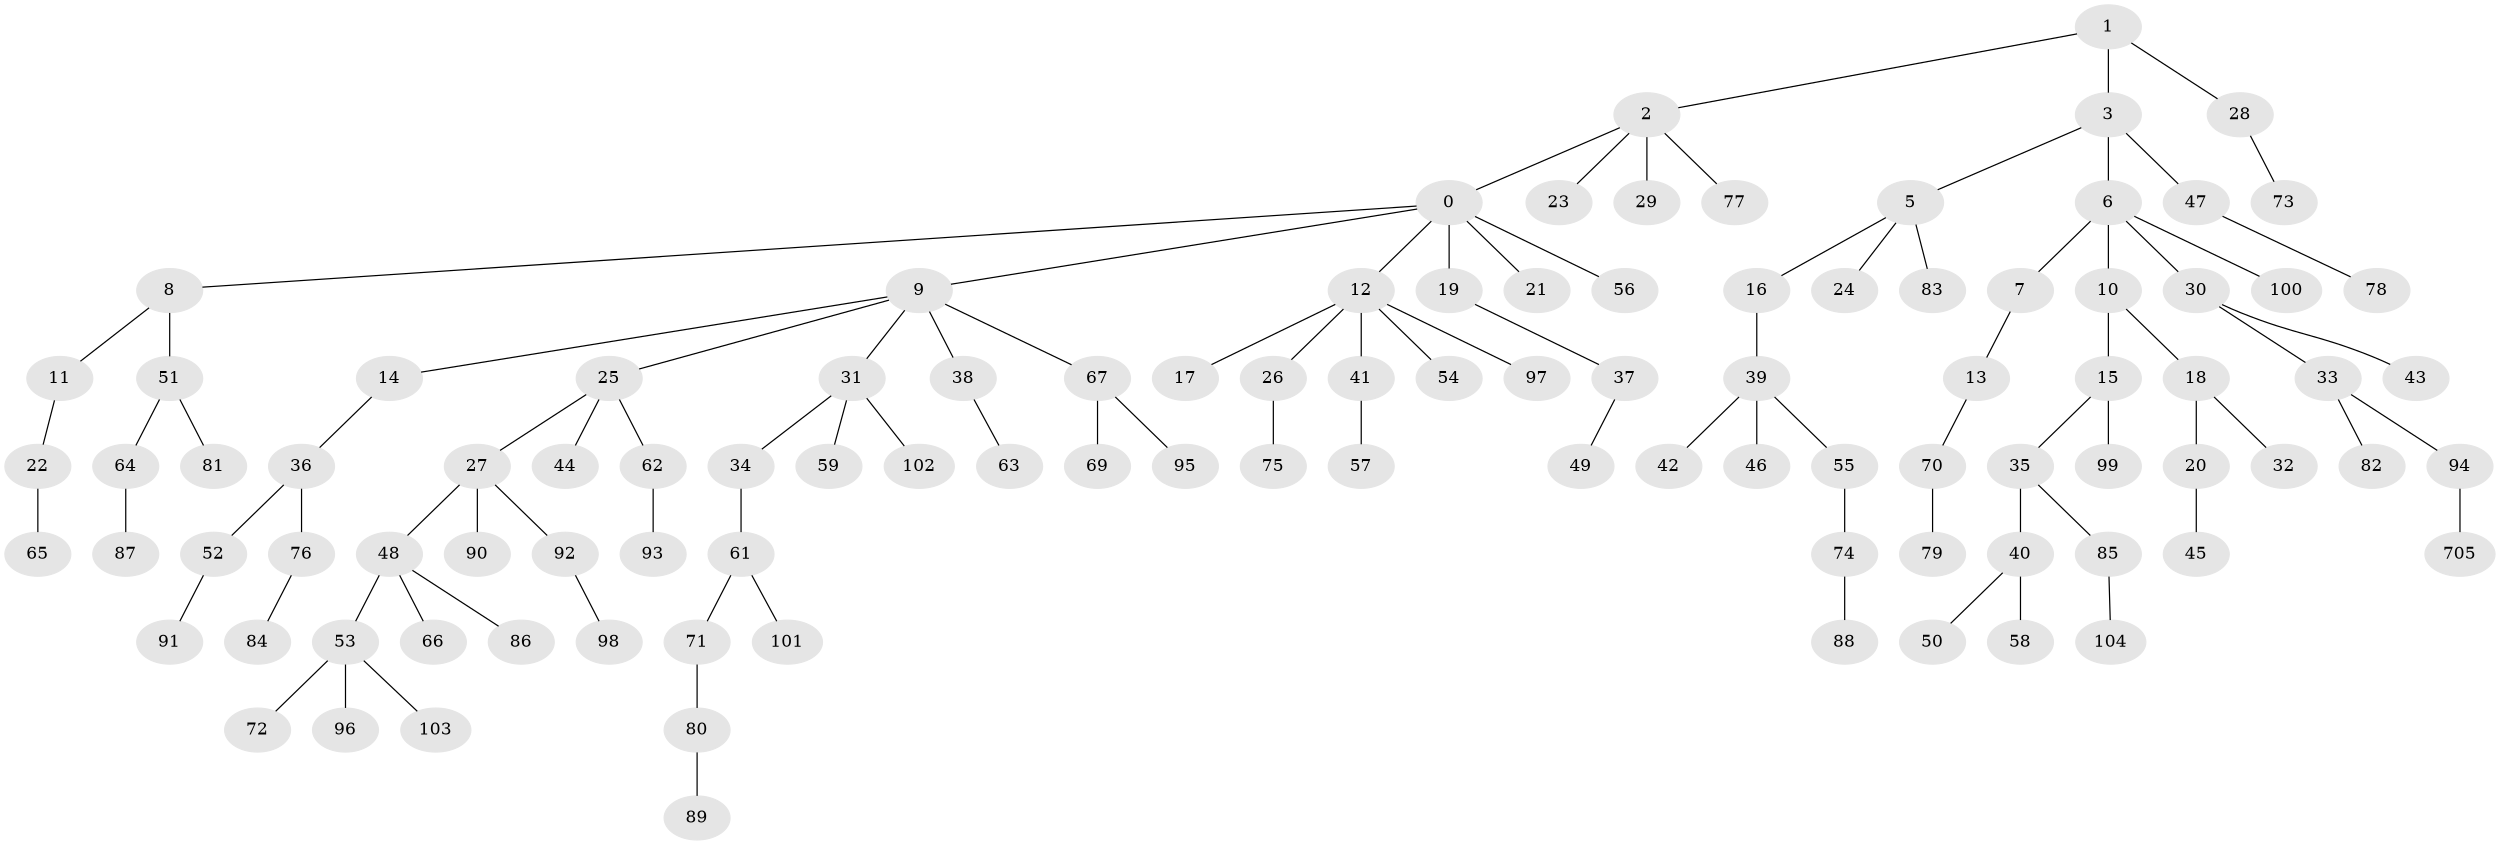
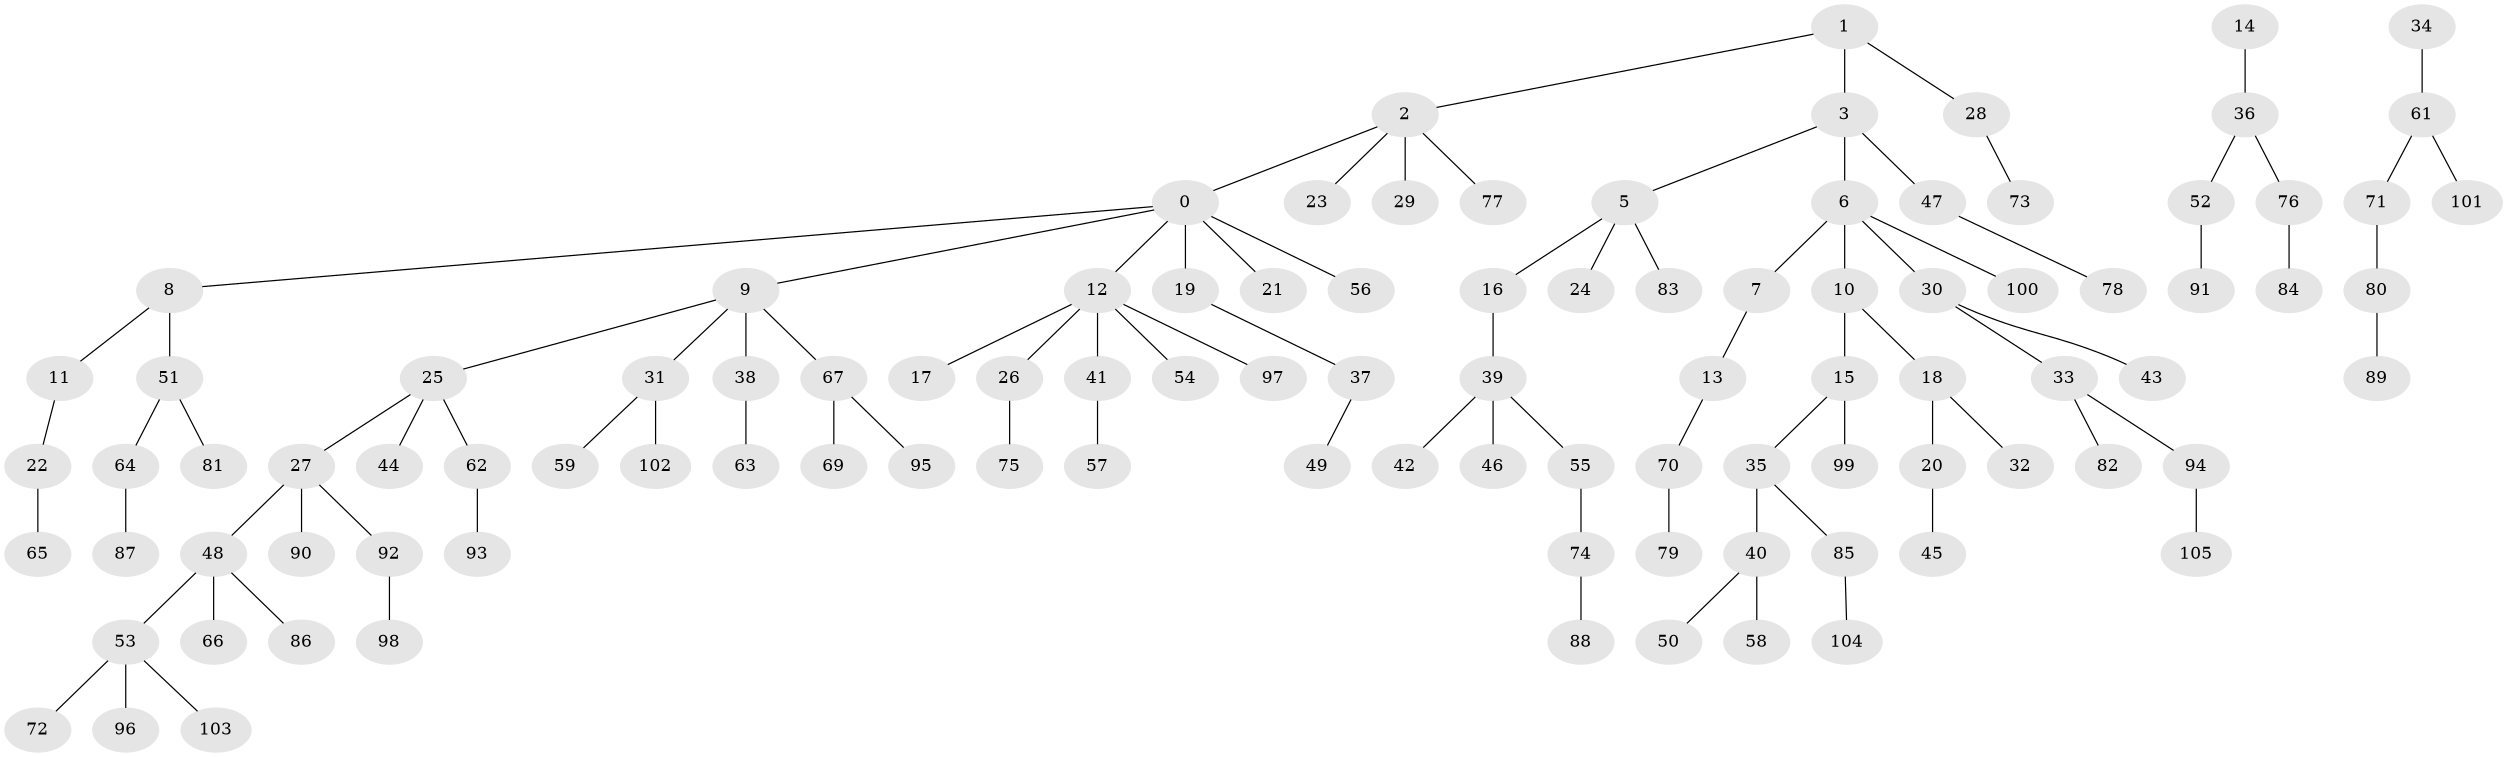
(654, 335) -> none
(797, 422) -> none
(2460, 554) -> (2196, 554)
